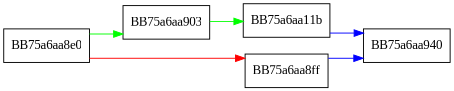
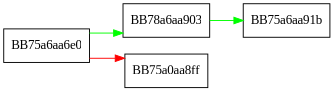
(287, 21) -> (287, 21)
(166, 22) -> (166, 21)
(47, 46) -> (47, 46)
(407, 46) -> none
(287, 71) -> (166, 71)
